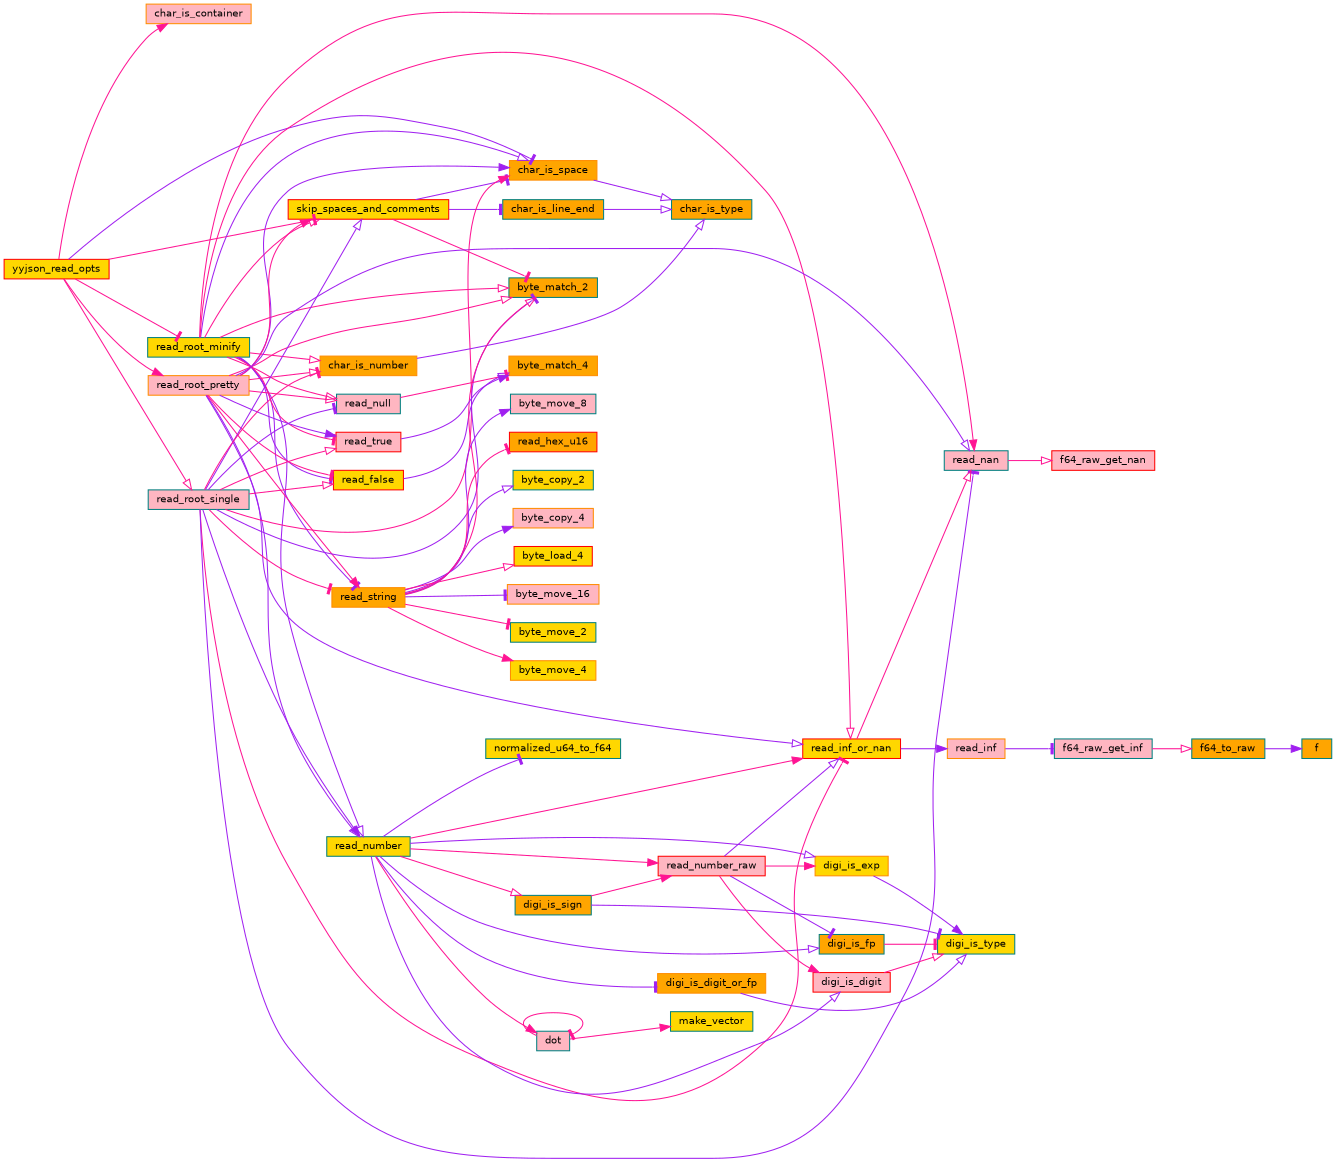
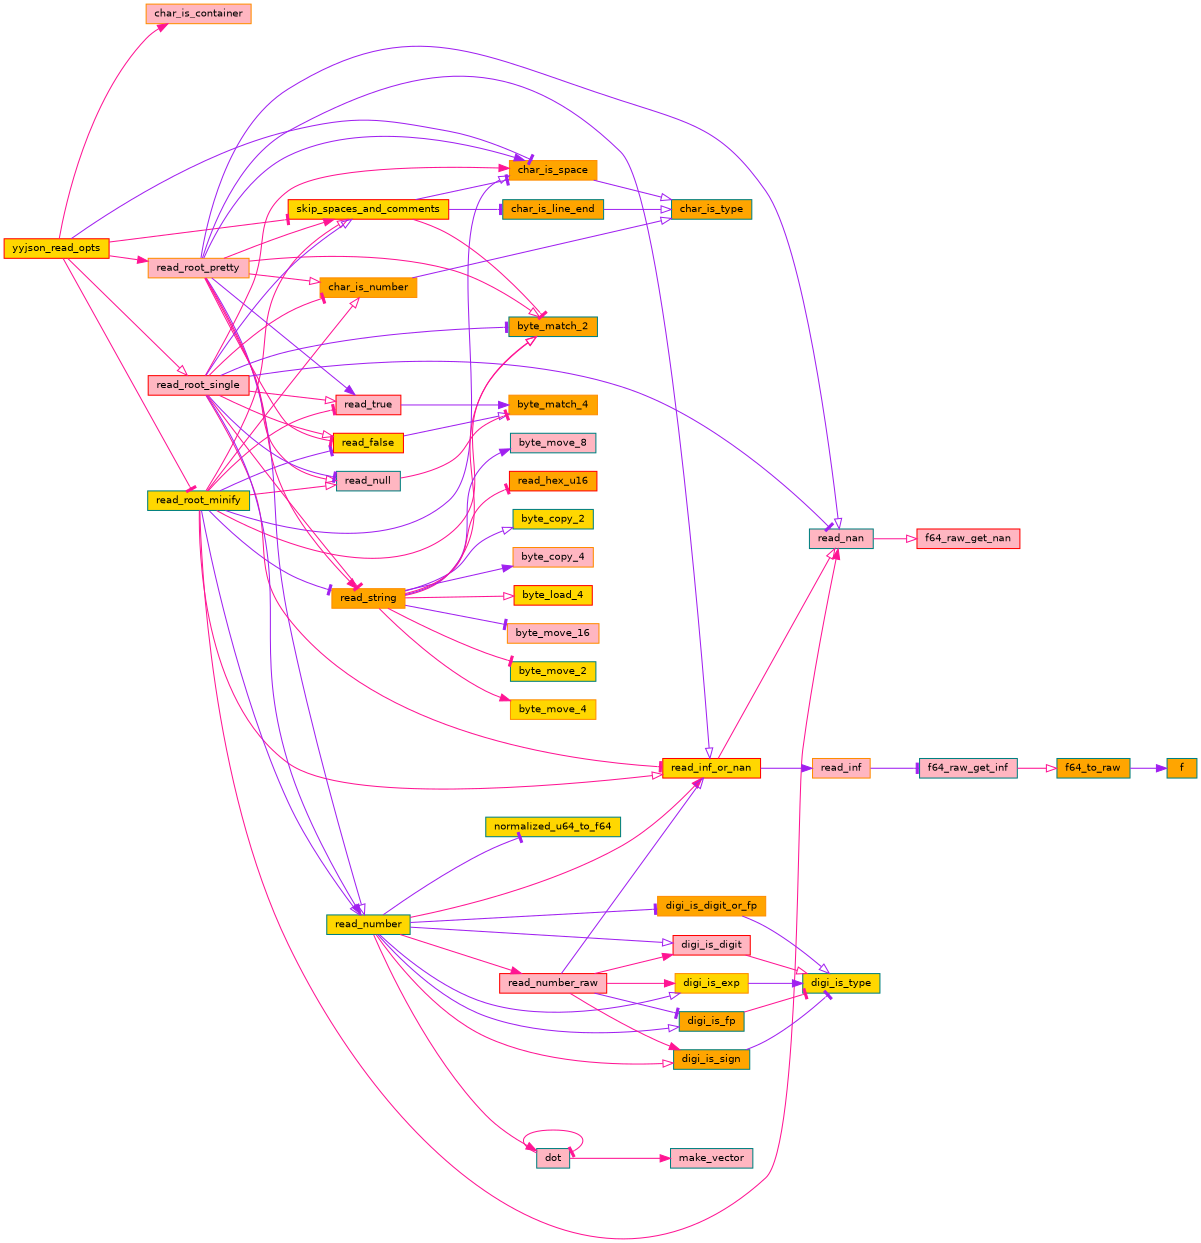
(199, 500) -> (199, 385)
(626, 887) -> (619, 1022)
(712, 1021) -> (712, 1158)
